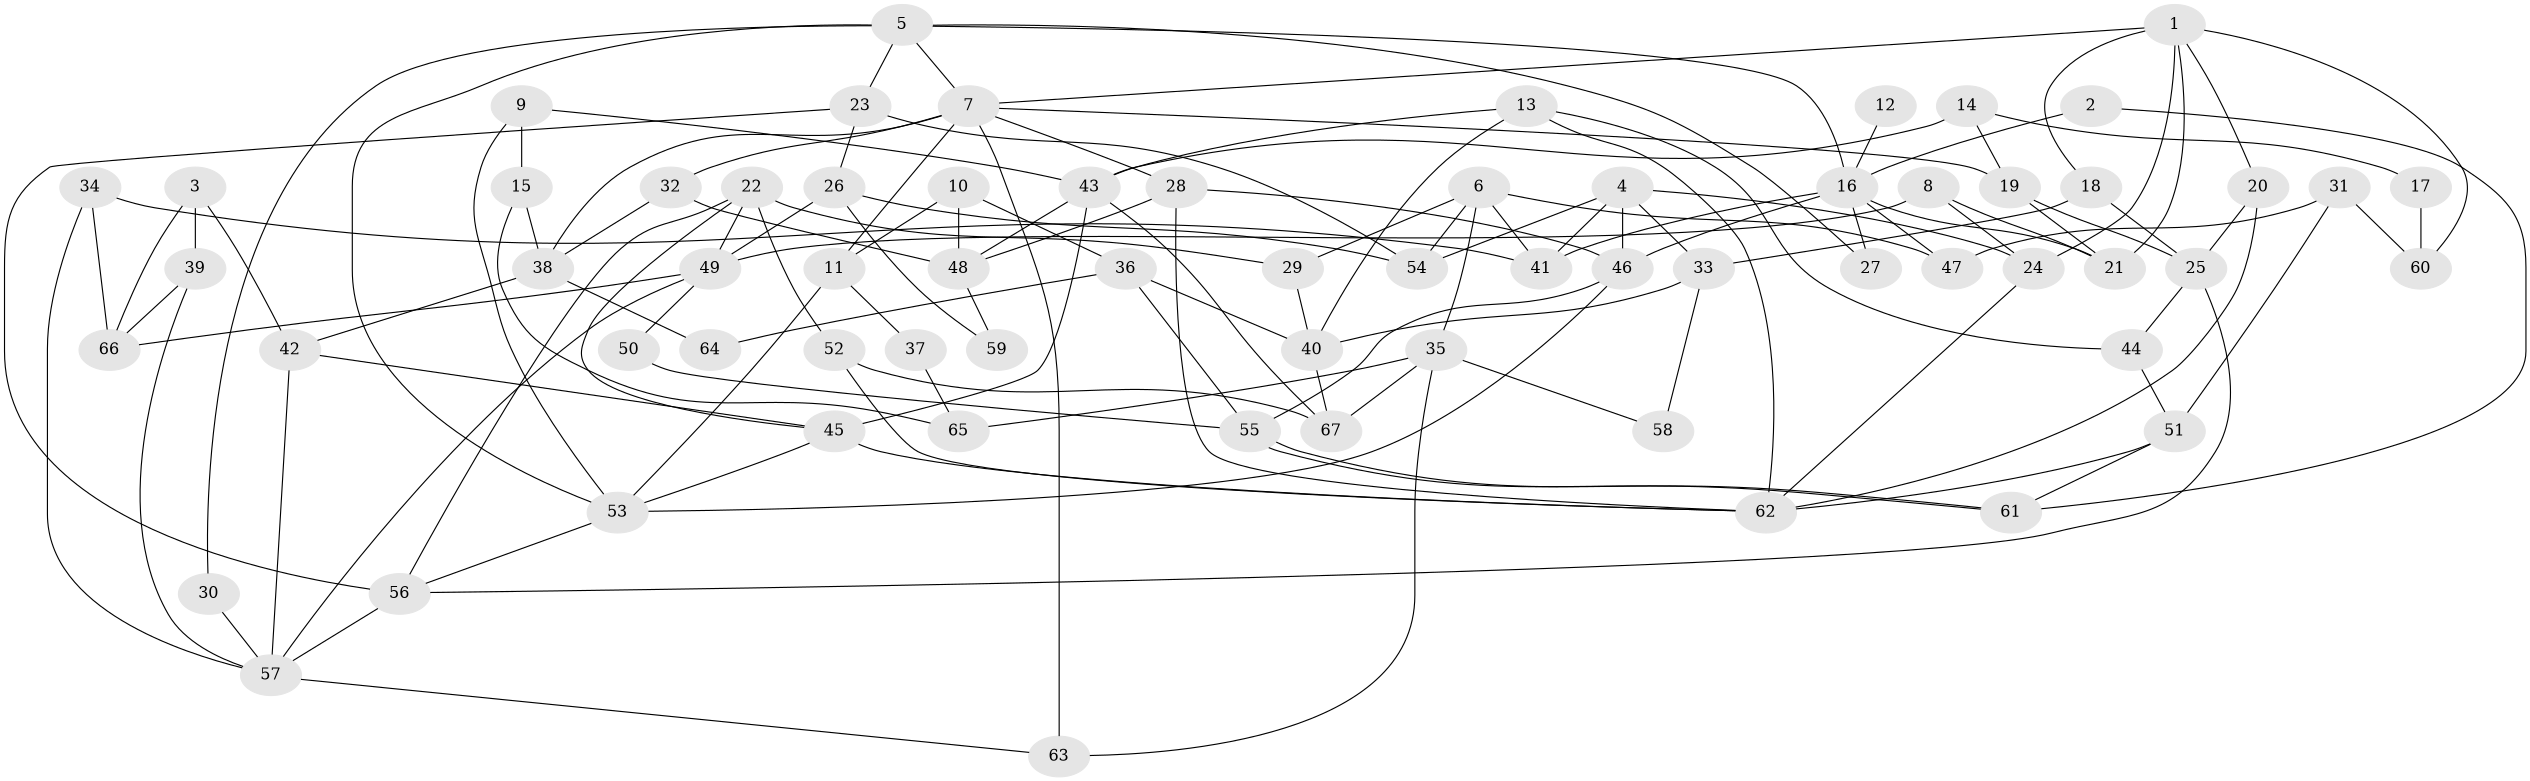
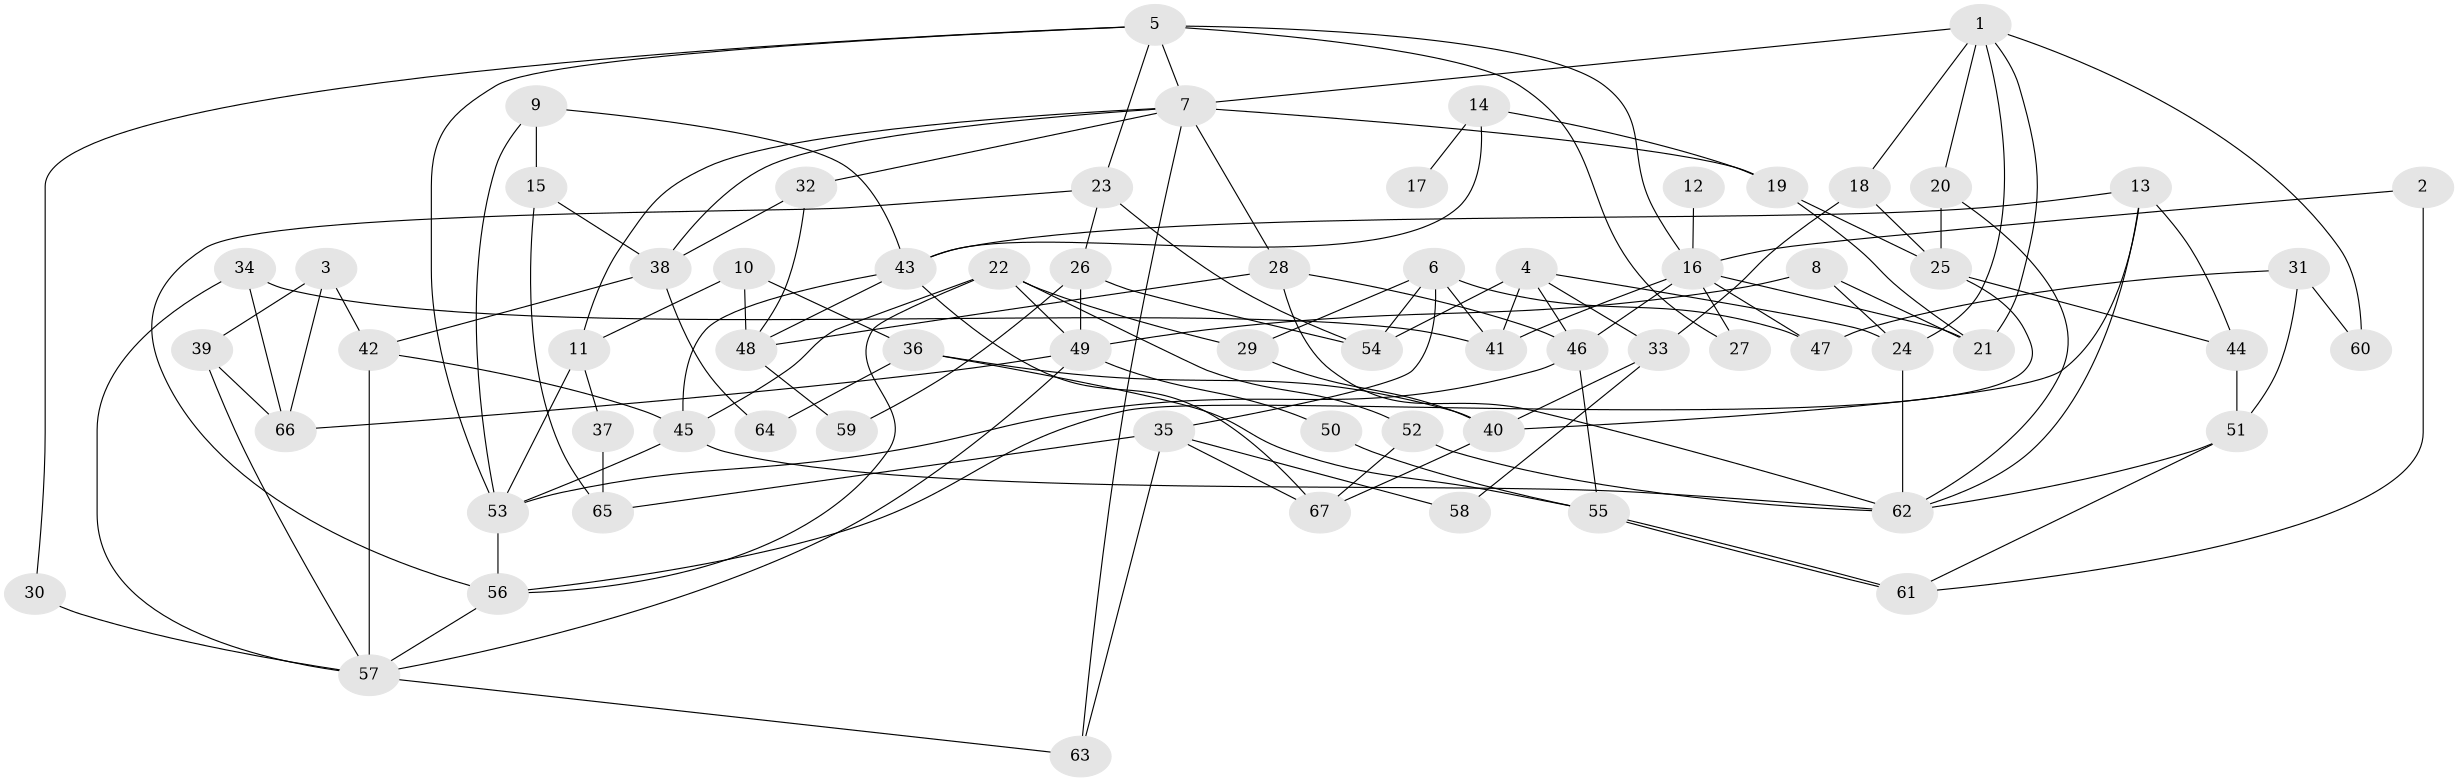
(2421, 228) -> none
